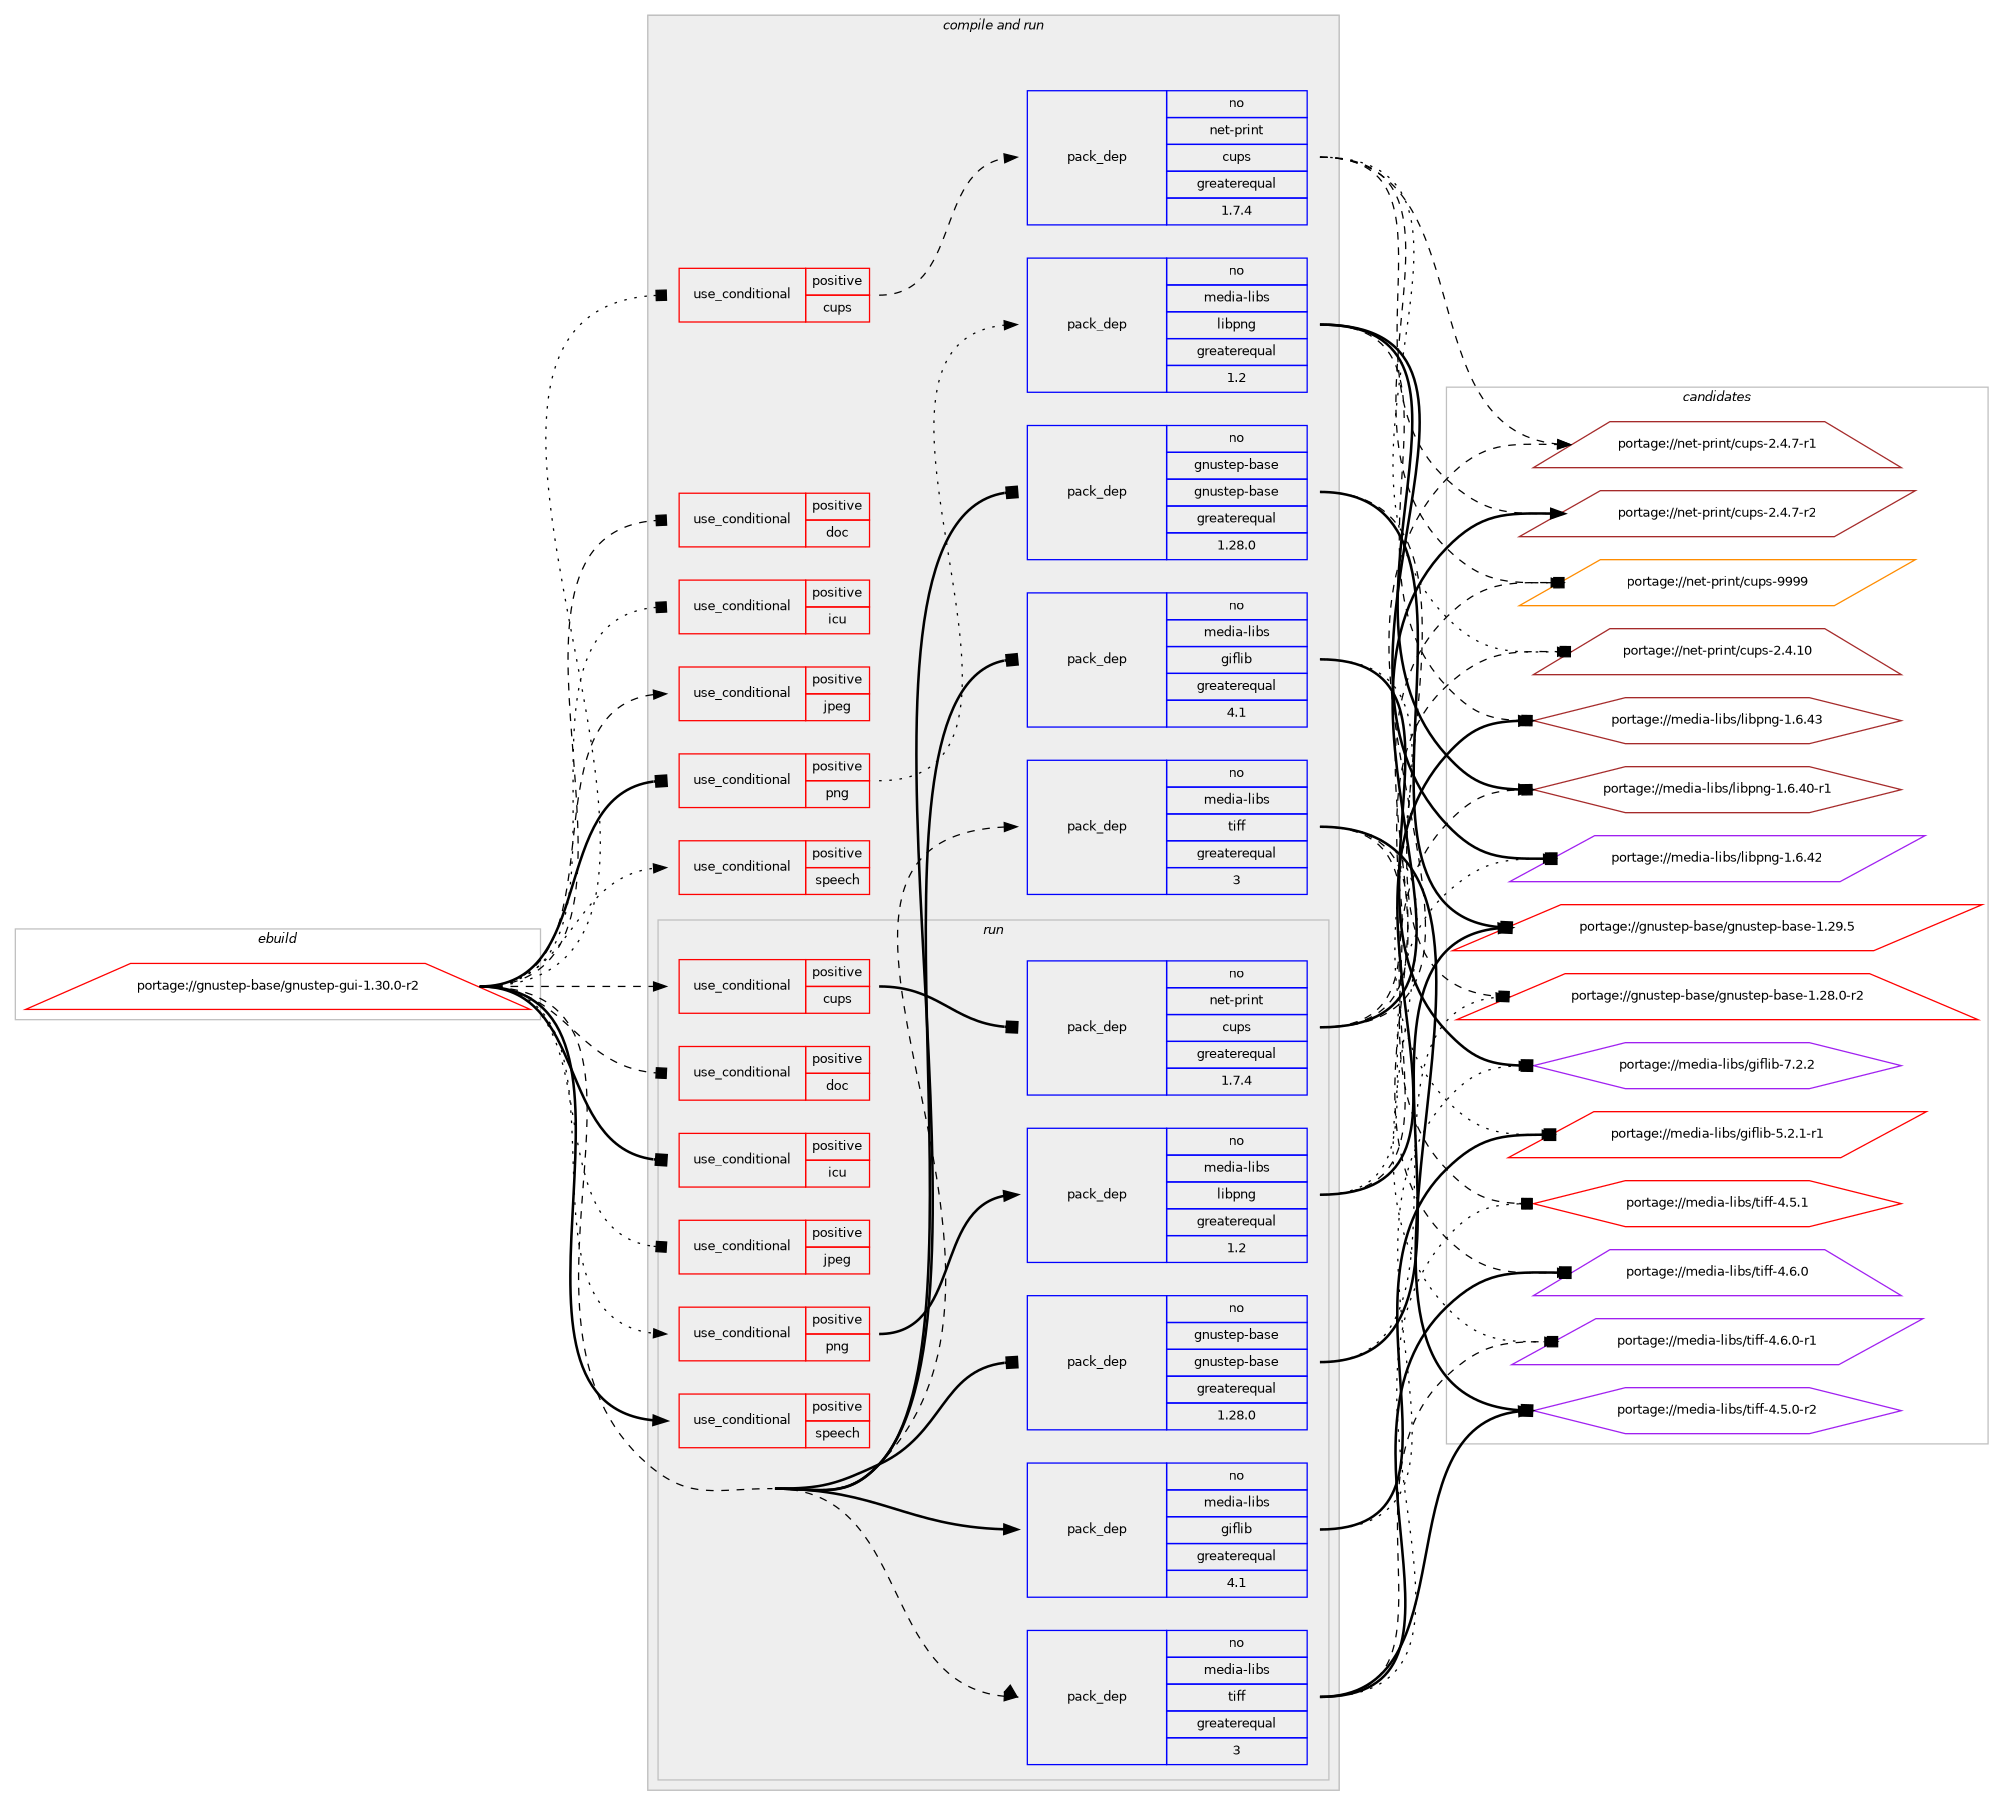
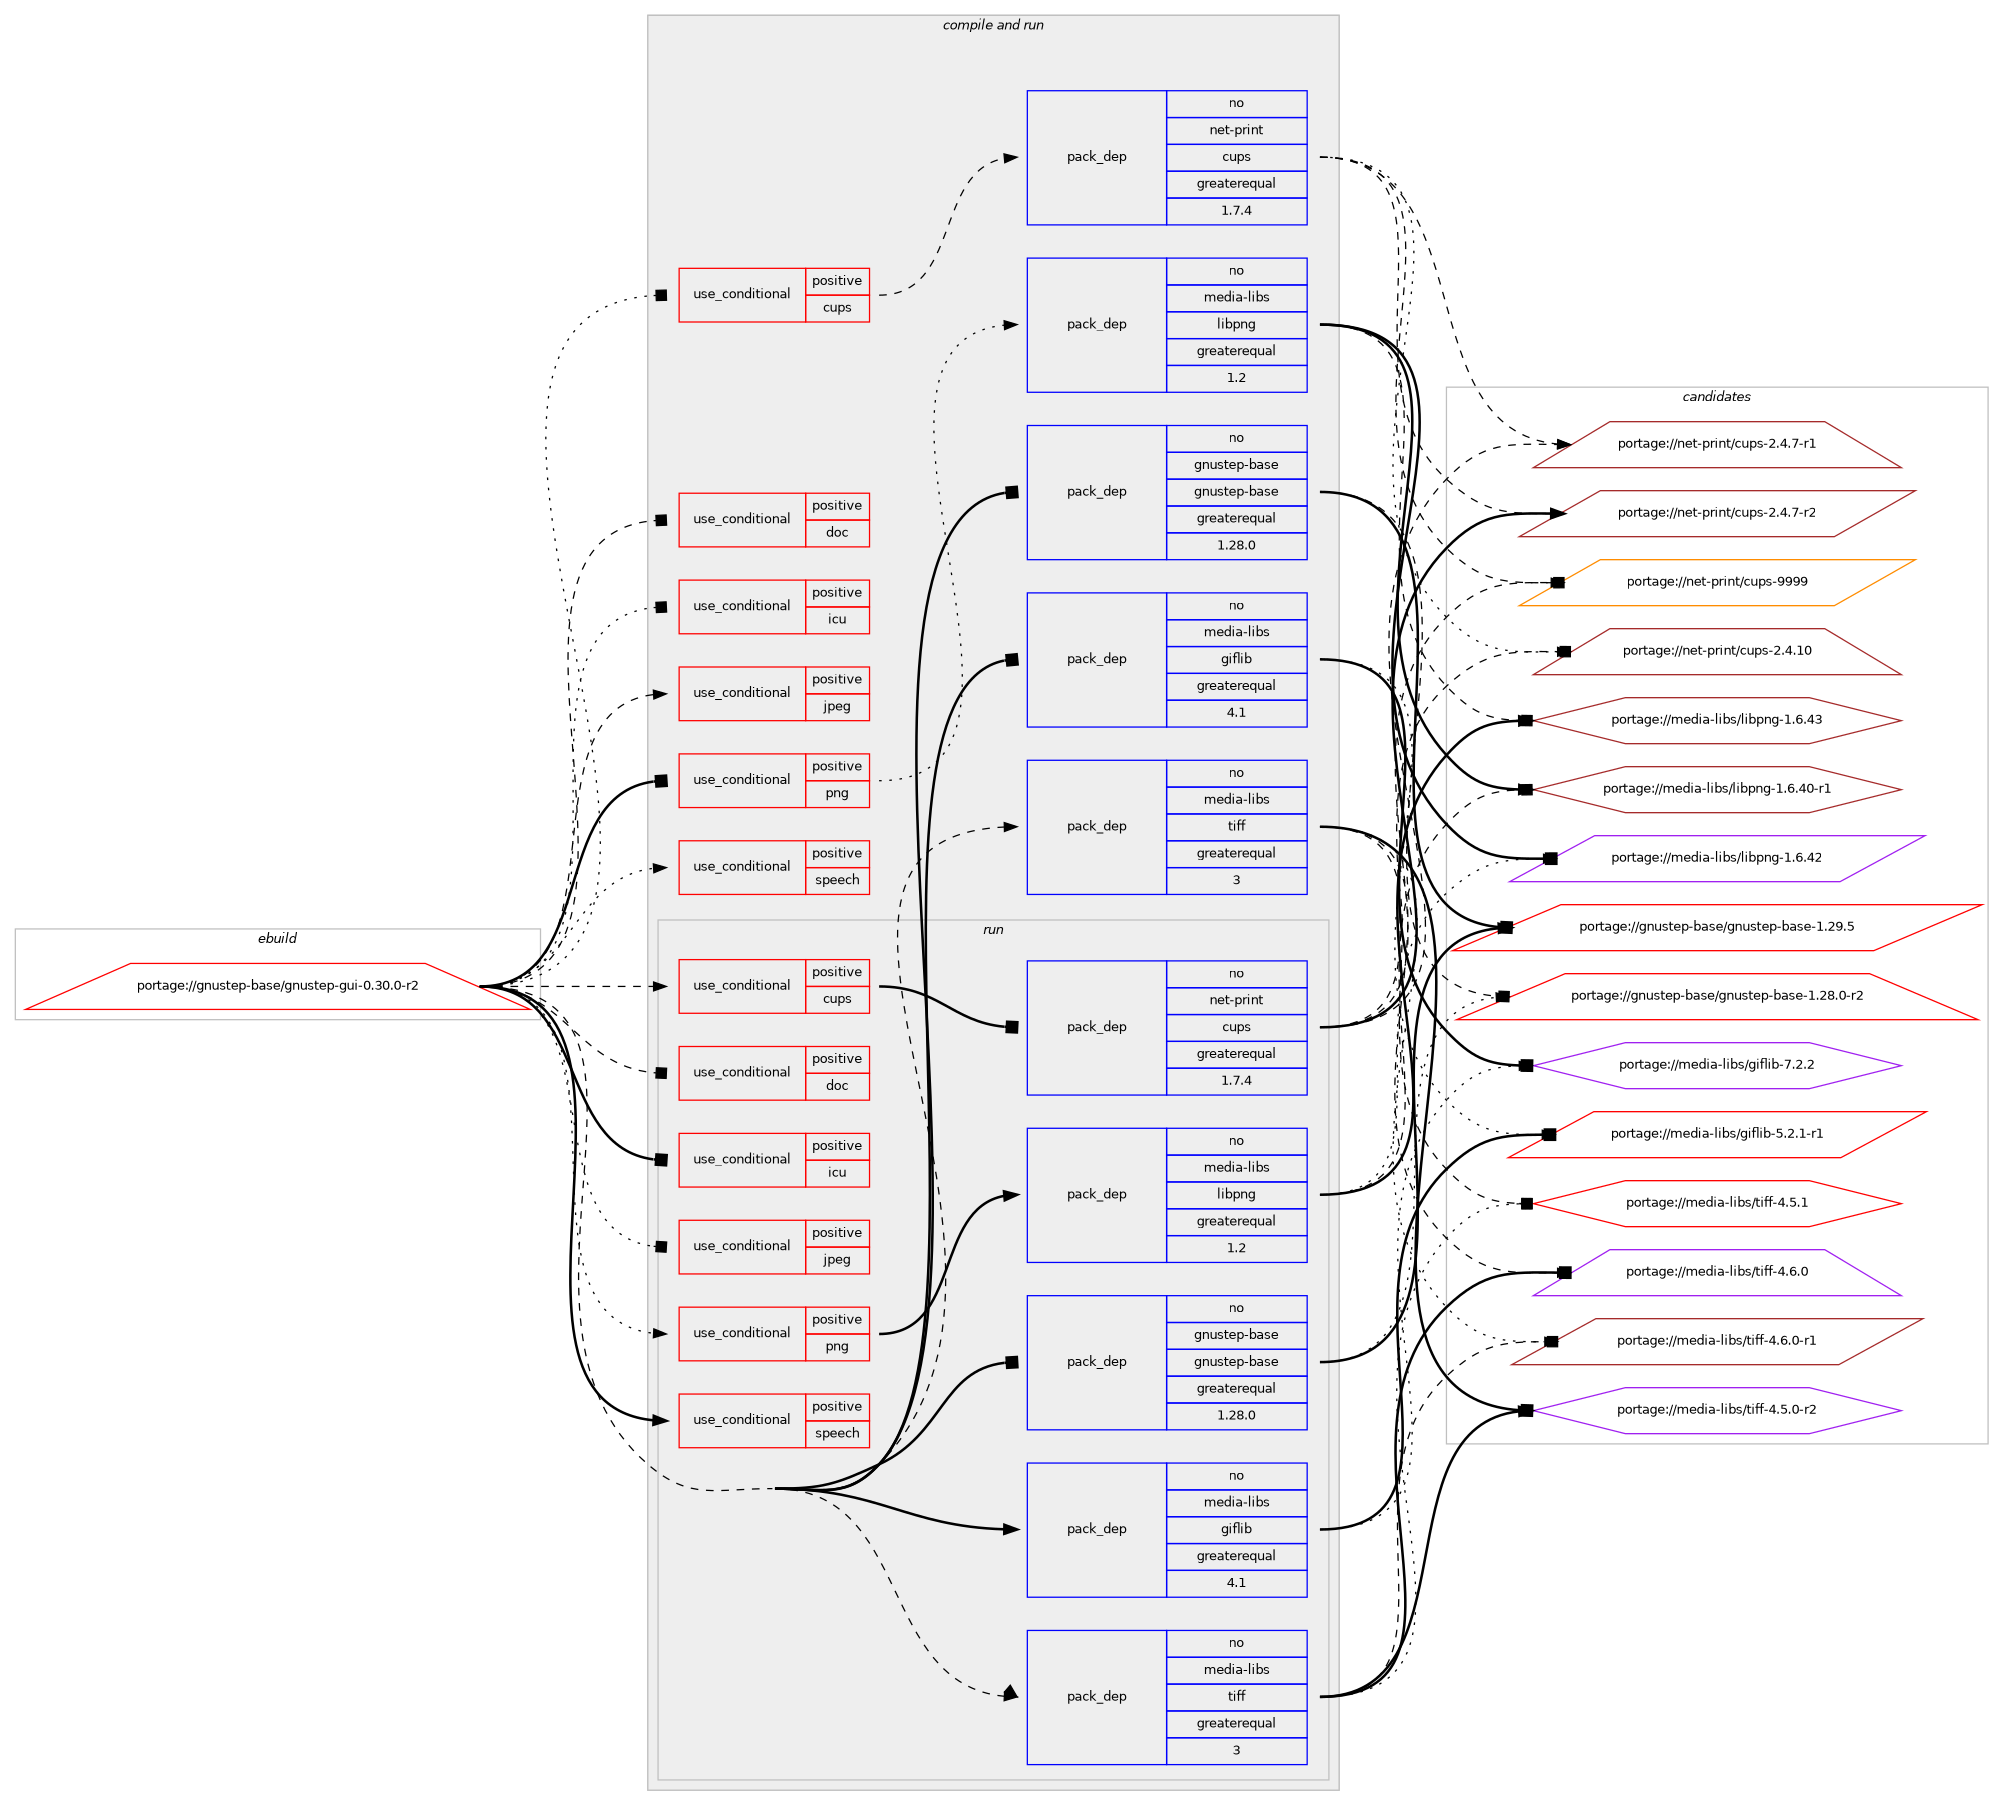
(278, 986) -> (278, 986)
(1717, 1342) -> (1717, 1342)
